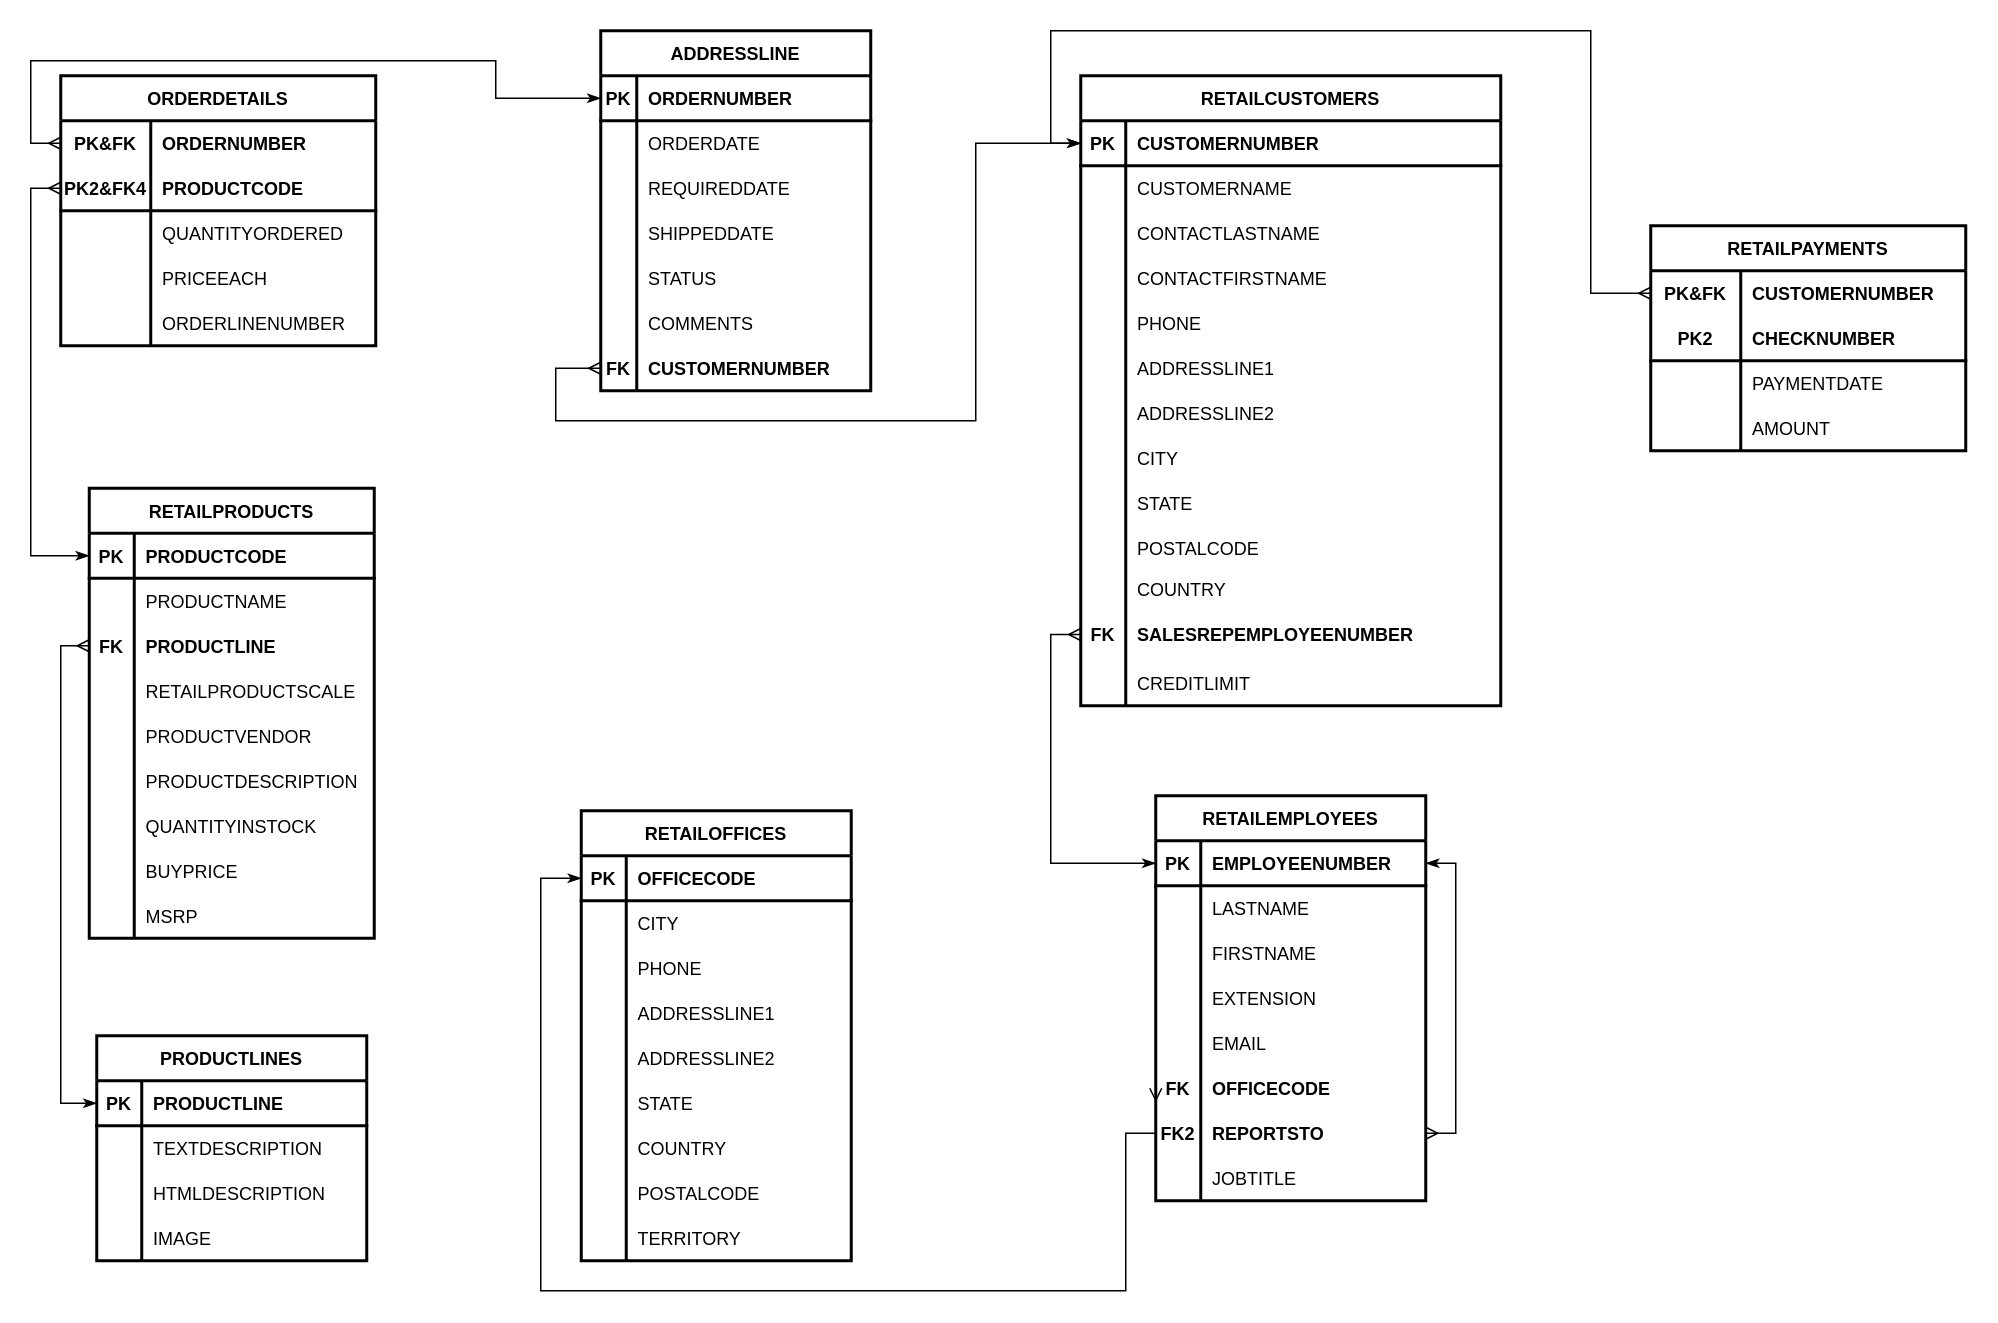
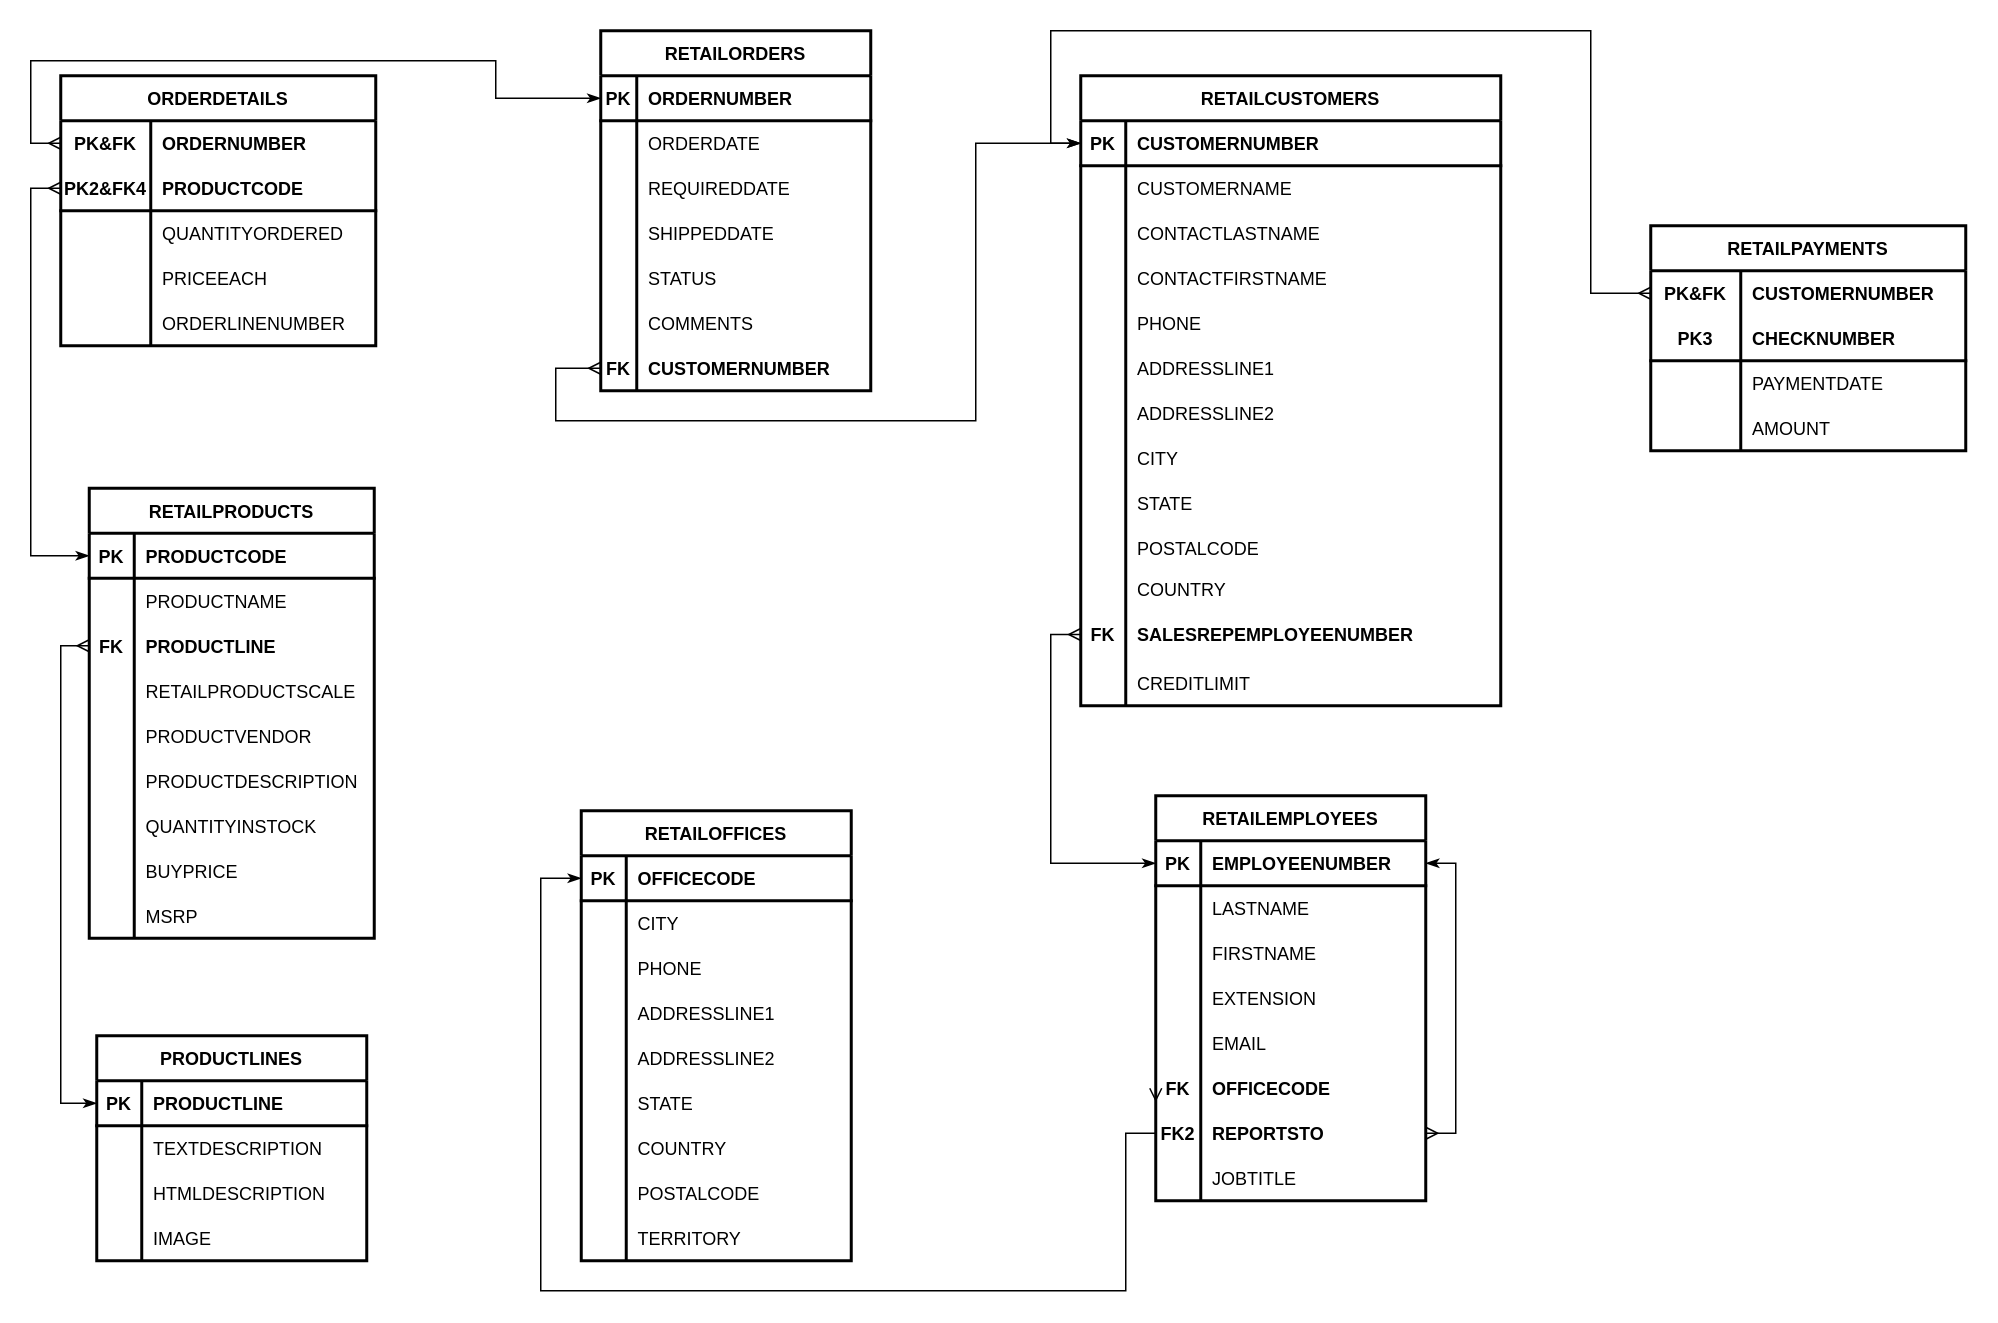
(735, 54) -> (735, 54)
(1695, 339) -> (1695, 339)
